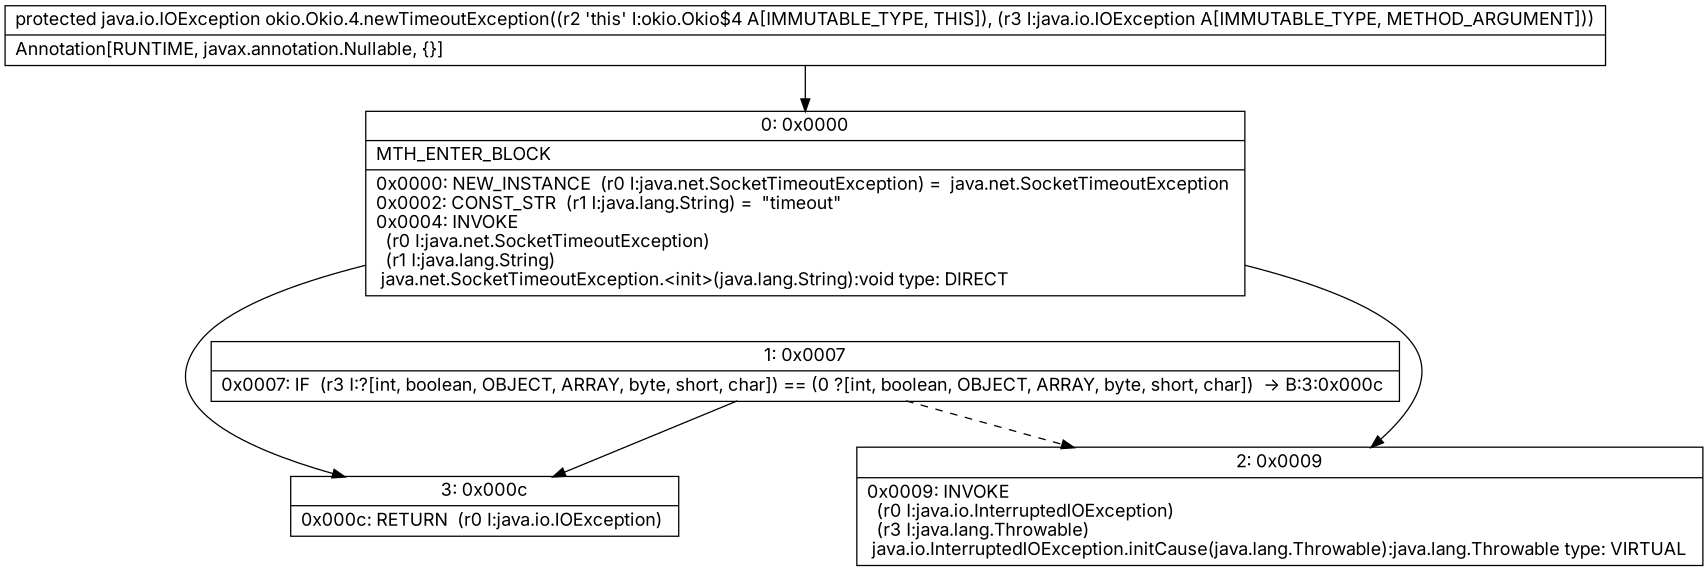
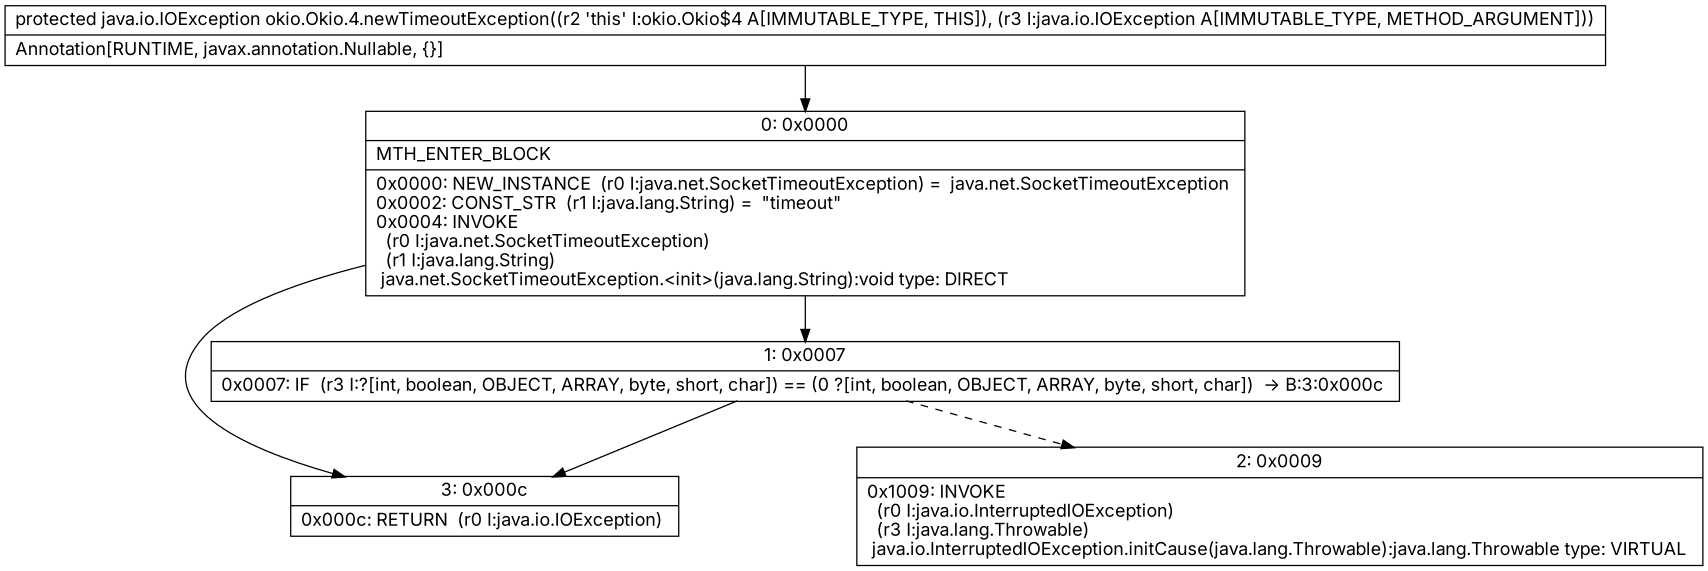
(1384, 318) -> (805, 312)
(943, 492) -> (941, 492)
